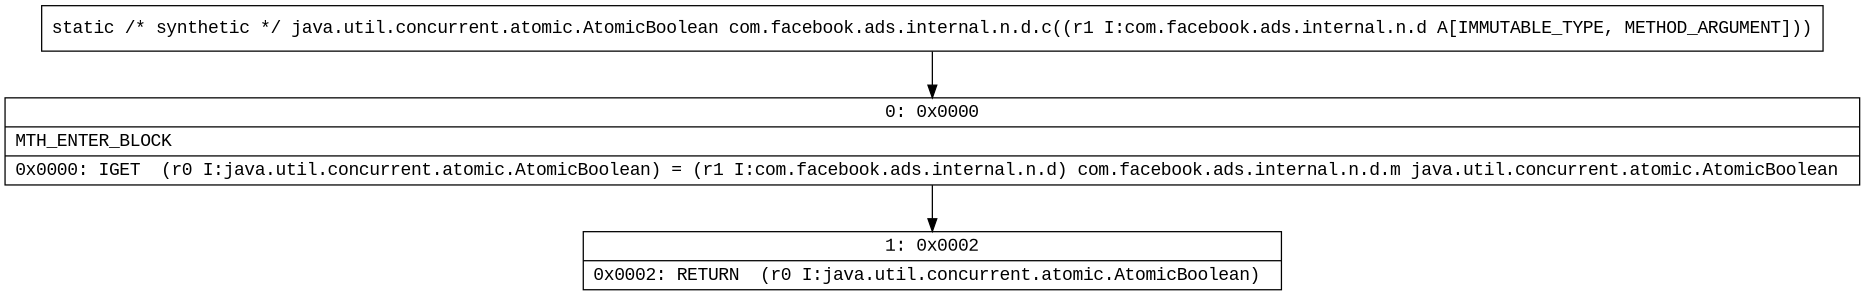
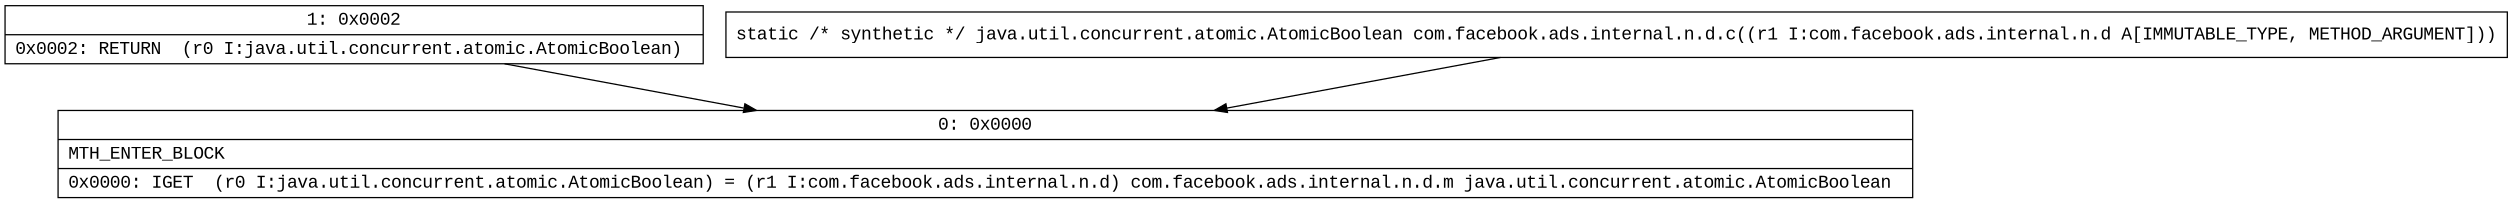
(932, 202) -> (624, 86)
